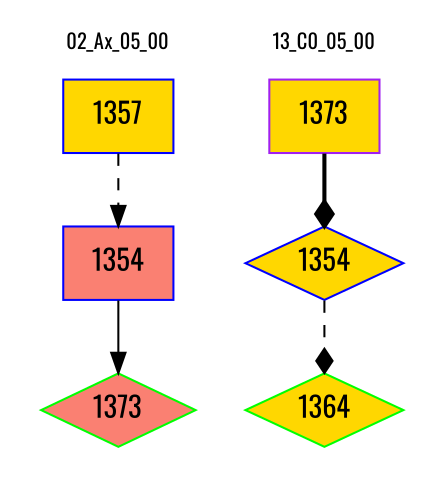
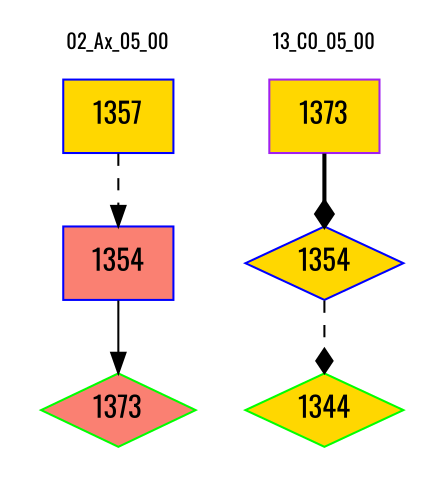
(324, 410) -> (324, 410)
